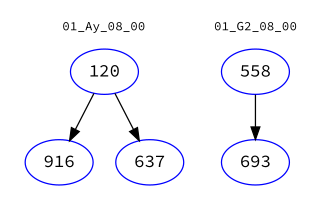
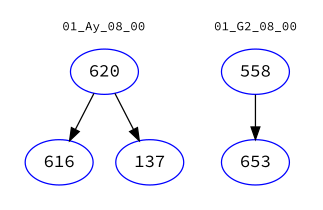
(104, 72) -> (104, 72)
(59, 162) -> (59, 162)
(150, 162) -> (150, 162)
(255, 162) -> (255, 162)
